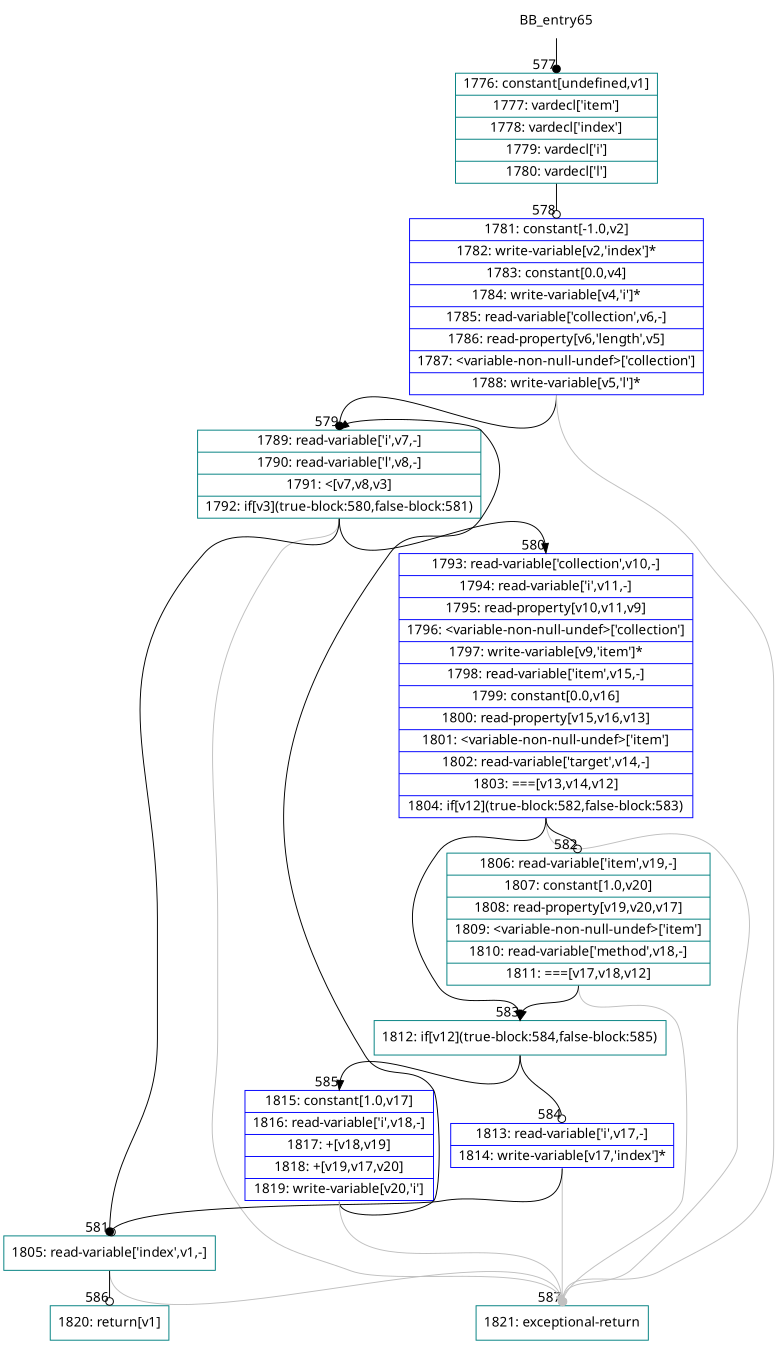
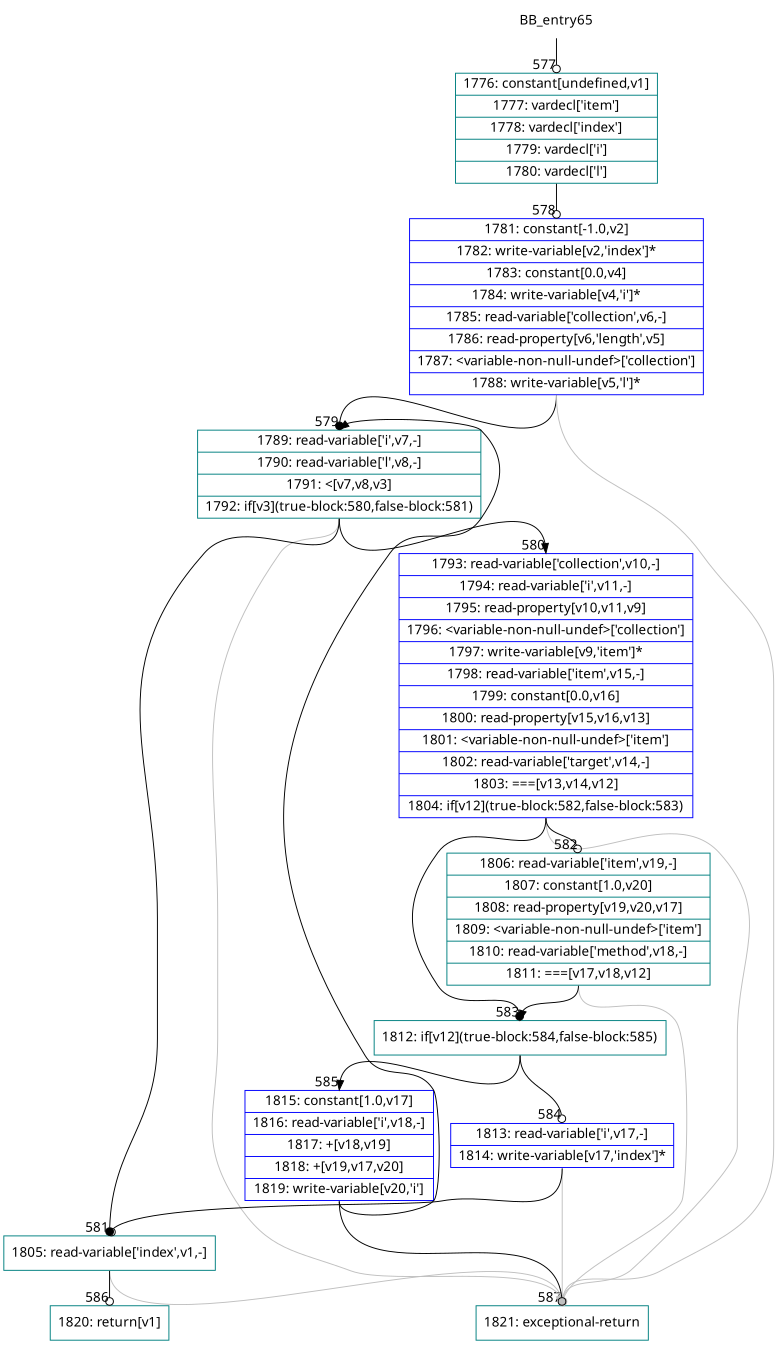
(556, 52) -> (556, 52)
(415, 900) -> (414, 901)
(447, 1253) -> (447, 1253)
